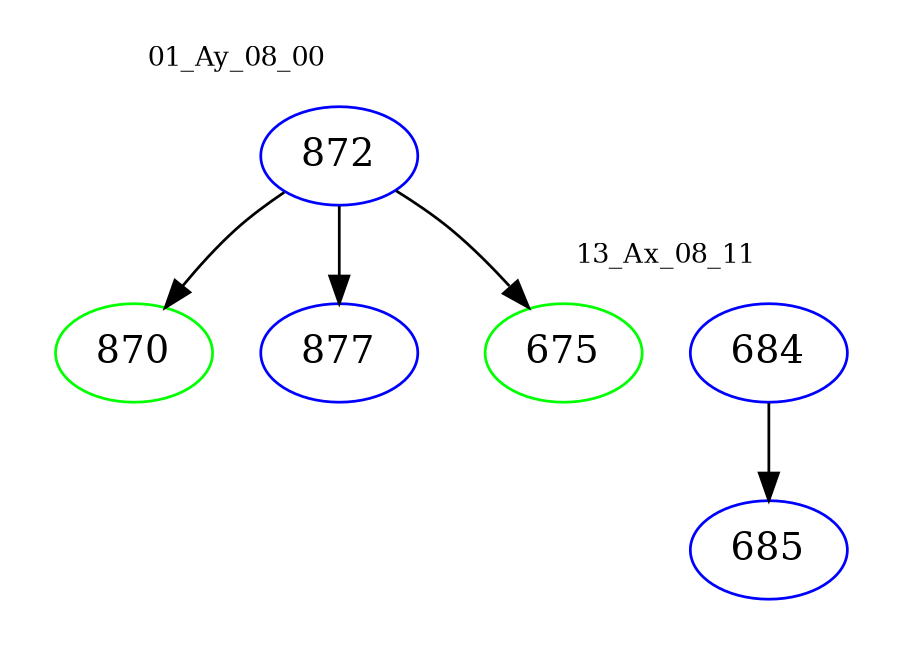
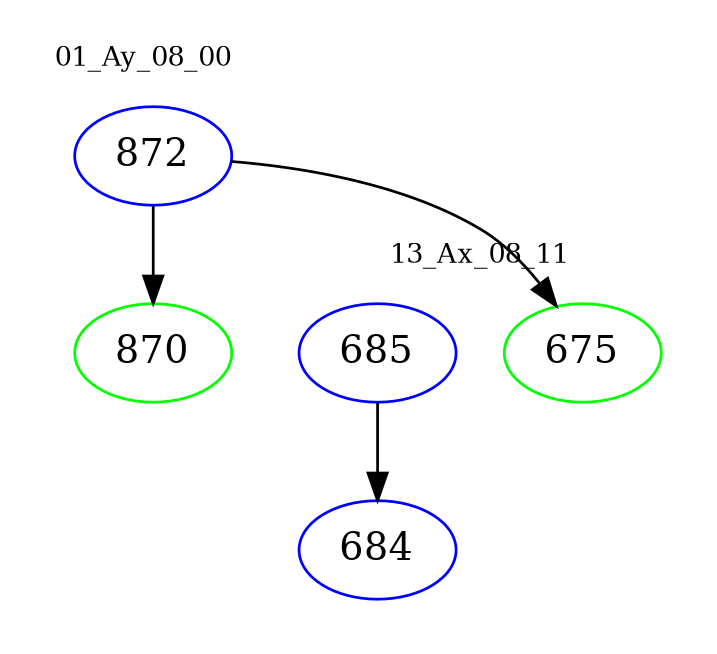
(339, 353) -> none
(769, 438) -> (378, 438)
